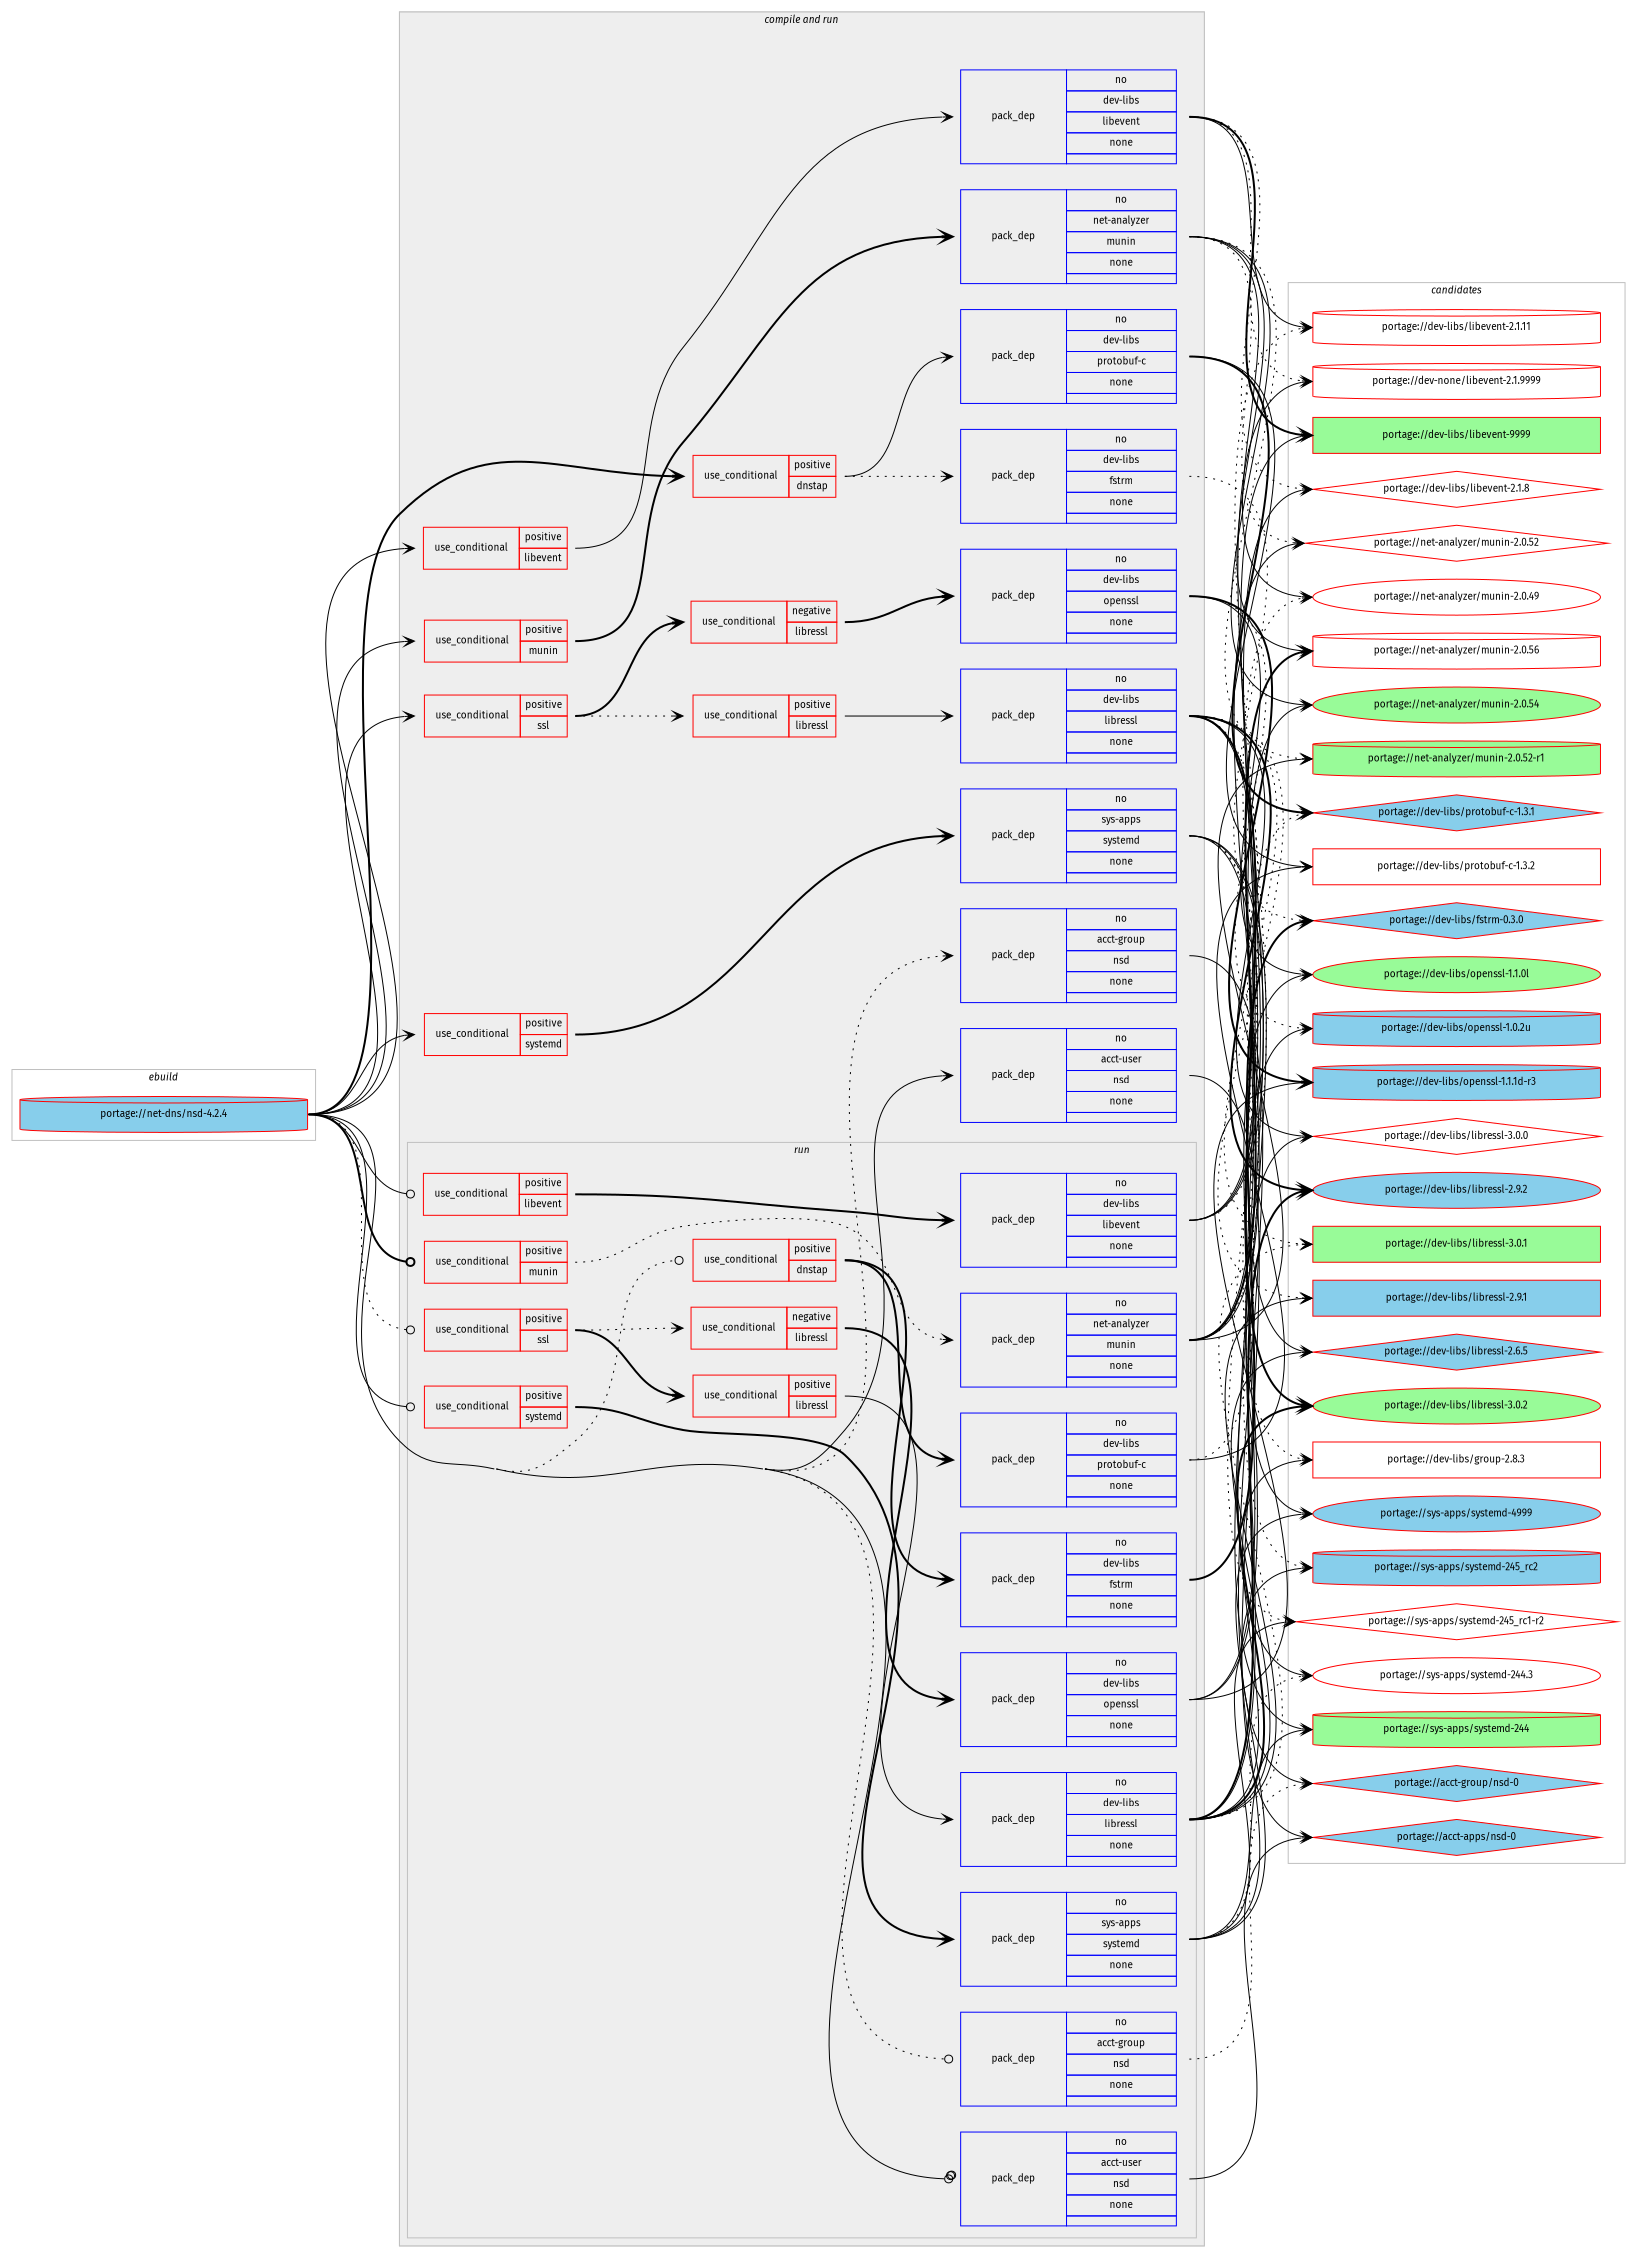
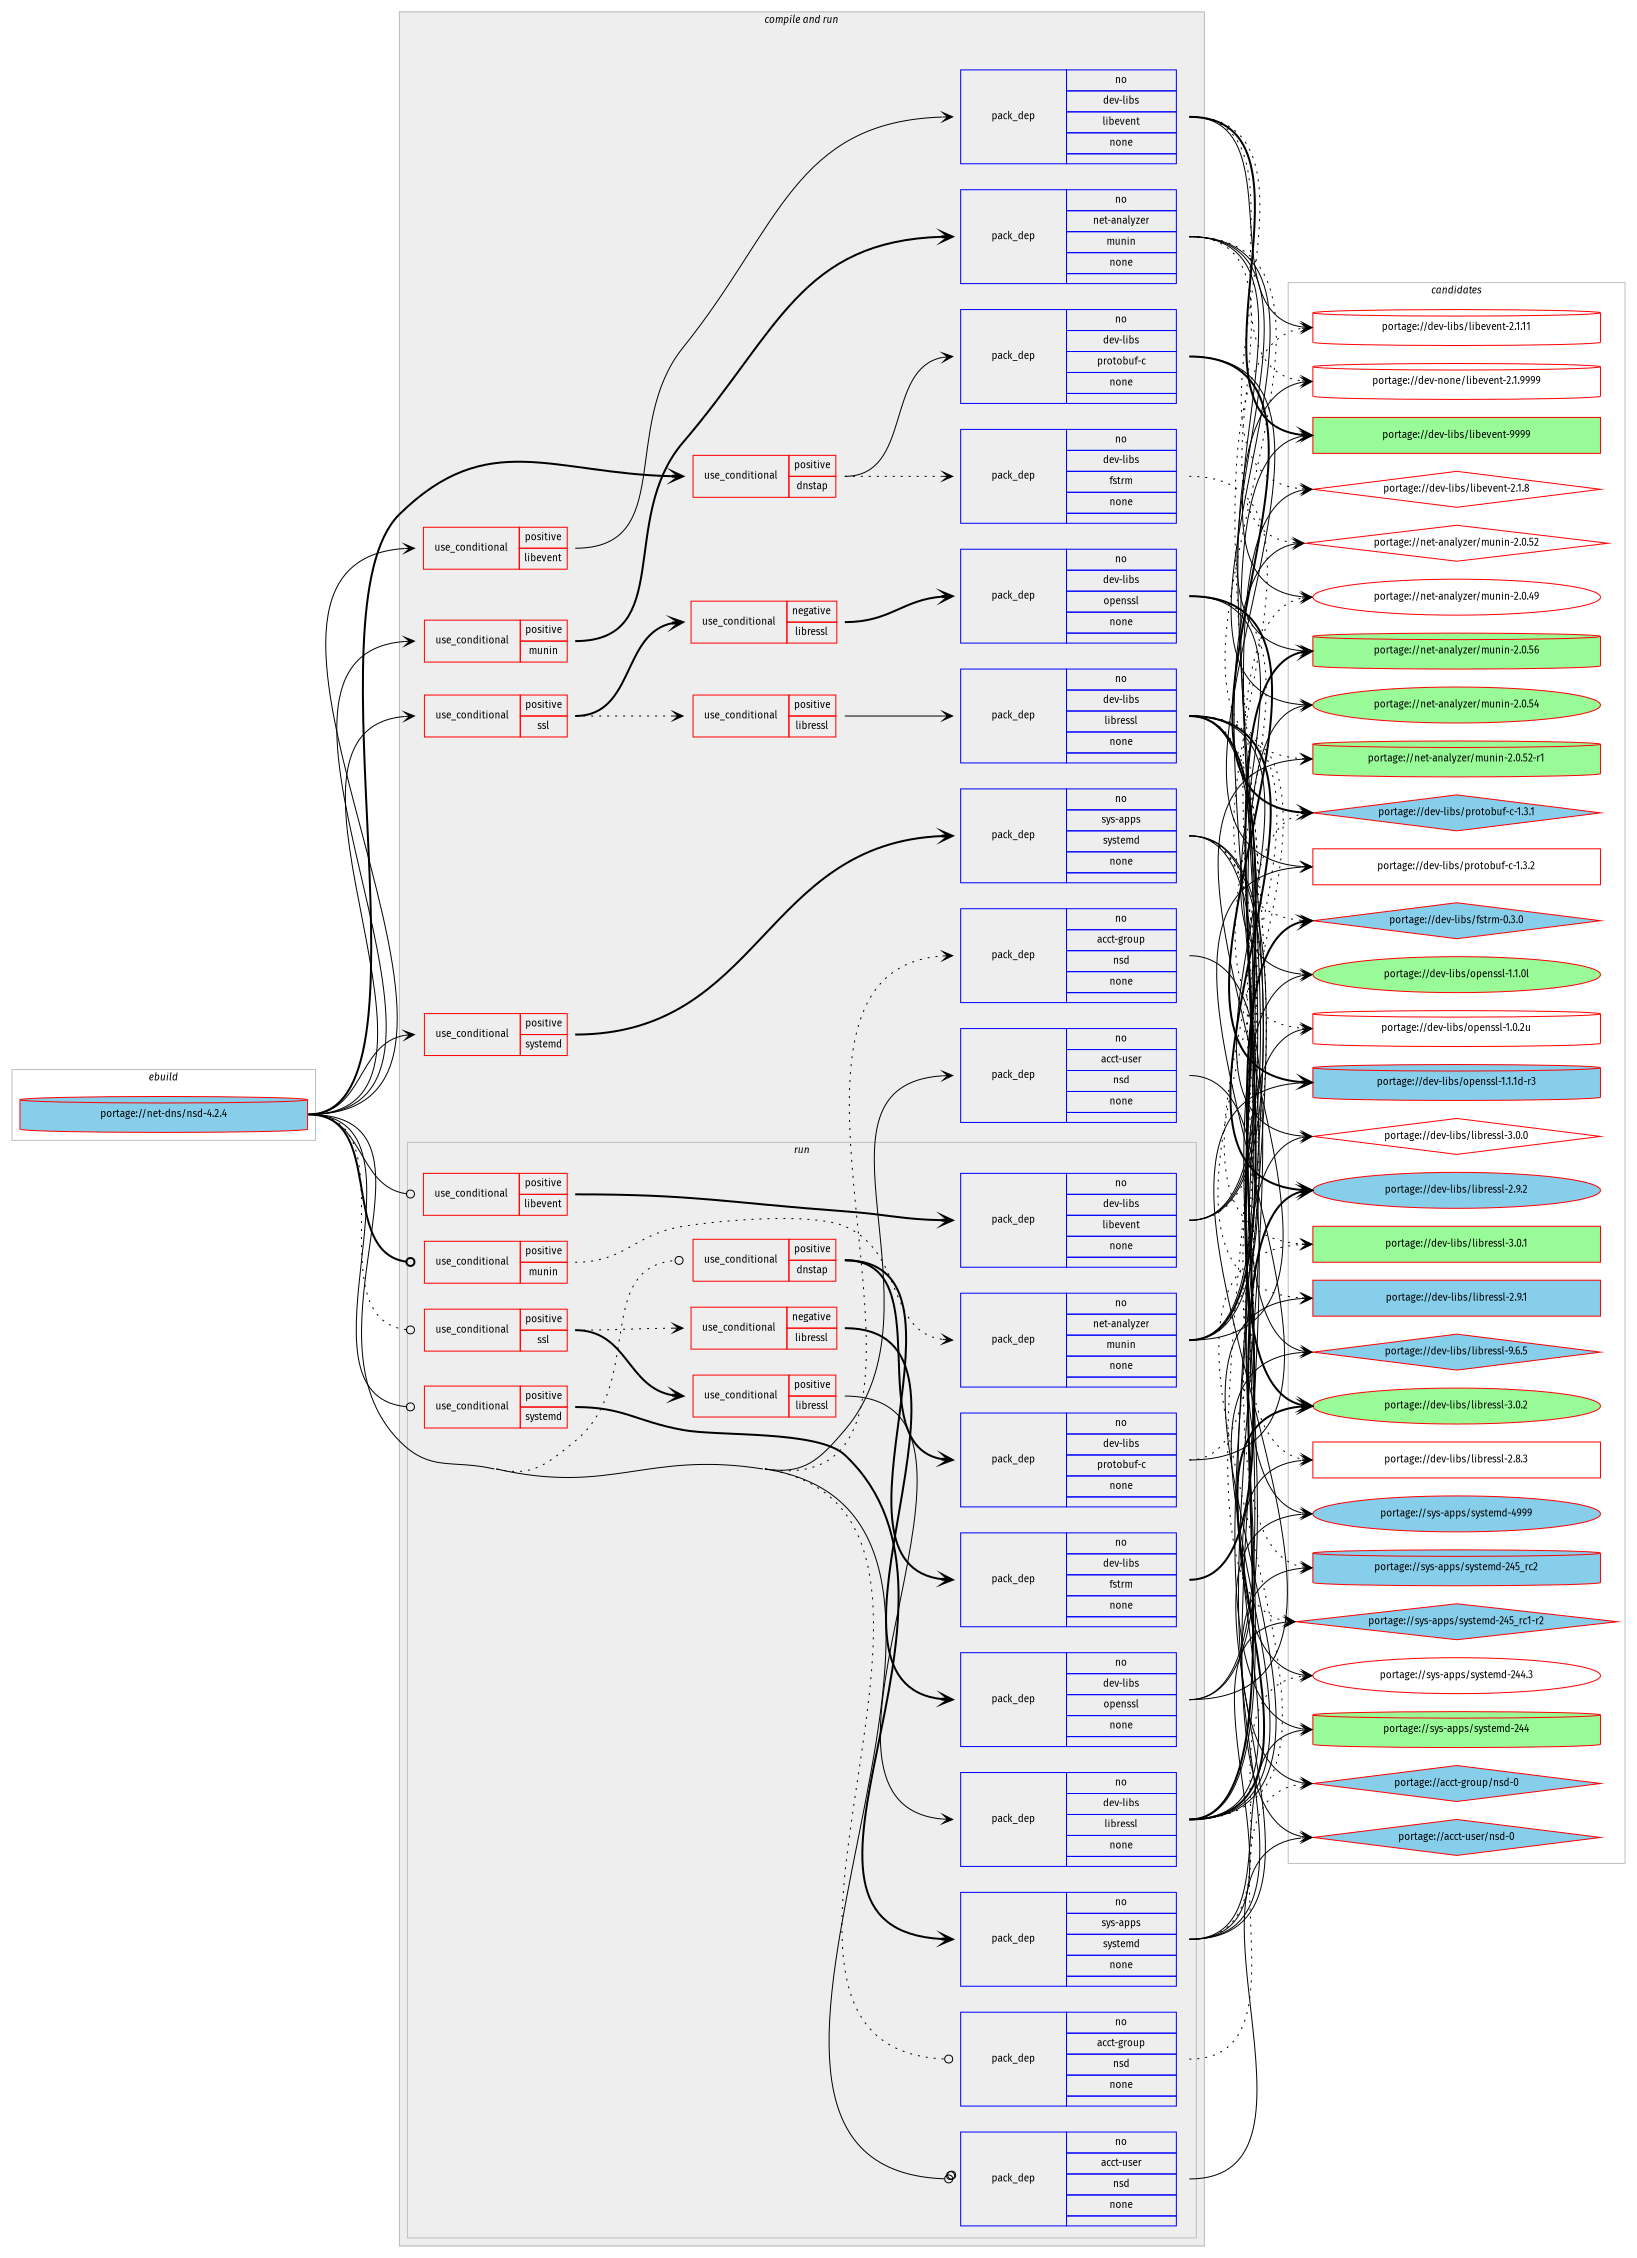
(1457, 651) -> (1457, 651)
(1457, 1029) -> (1457, 1029)
(1457, 1352) -> (1457, 1352)
(1457, 1460) -> (1457, 1460)
(1457, 1622) -> (1457, 1622)
(1457, 1837) -> (1457, 1837)
